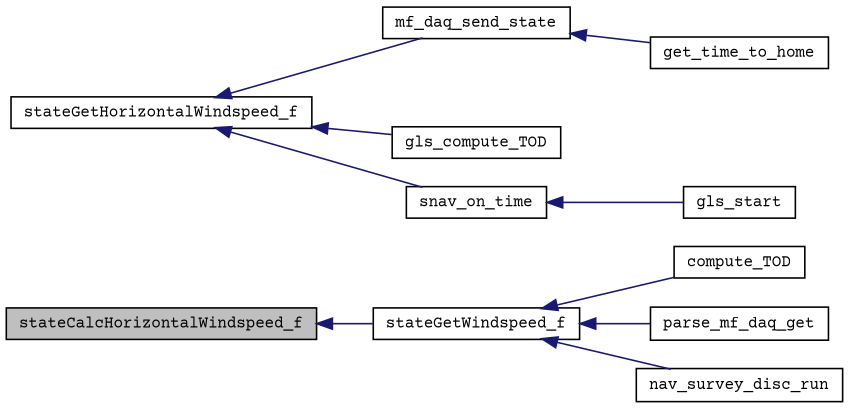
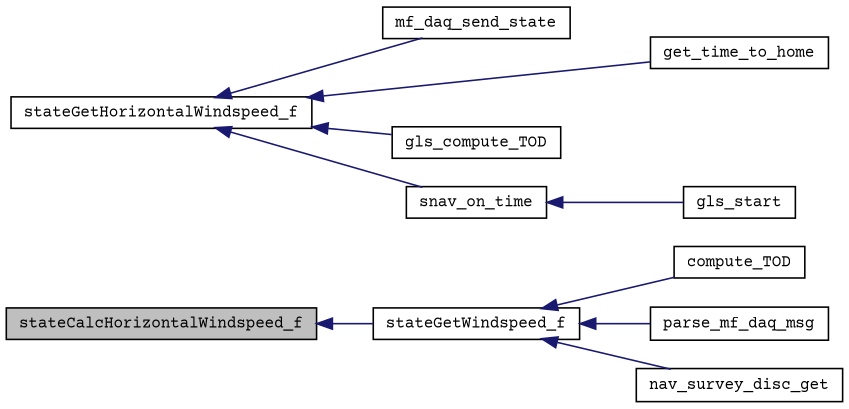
(618, 39) -> (487, 79)
(739, 324) -> (739, 324)
(739, 385) -> (739, 385)
